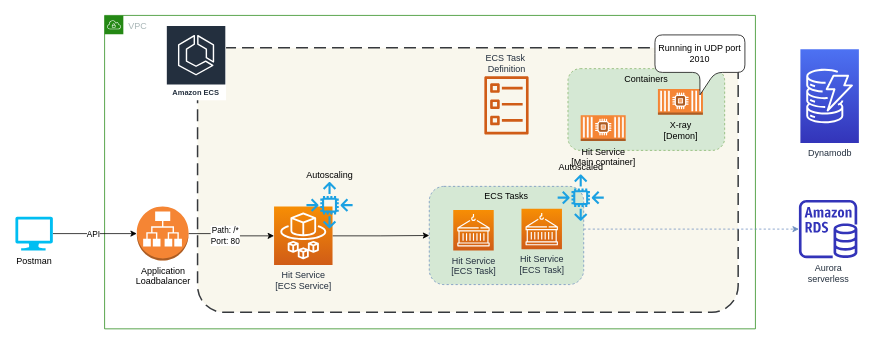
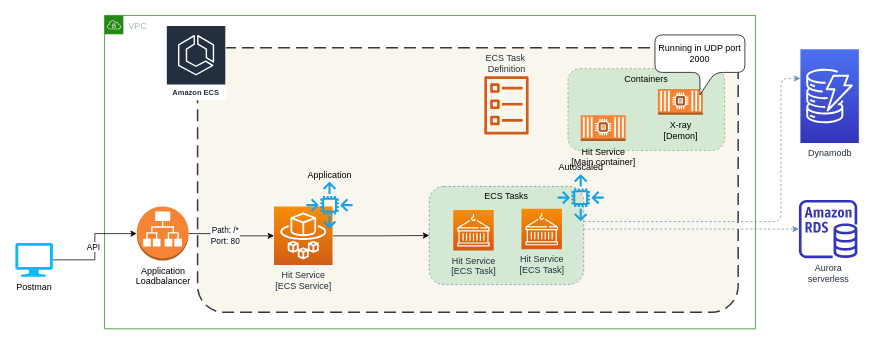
(700, 54) -> (700, 54)
(330, 174) -> (330, 174)
none -> (683, 222)
(34, 234) -> (34, 260)
